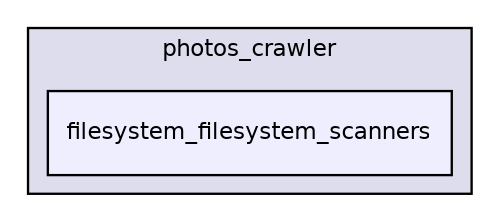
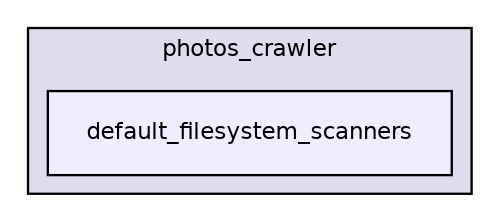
(250, 133) -> (250, 133)
